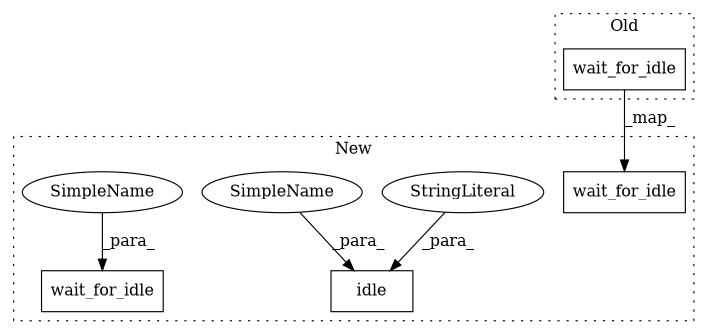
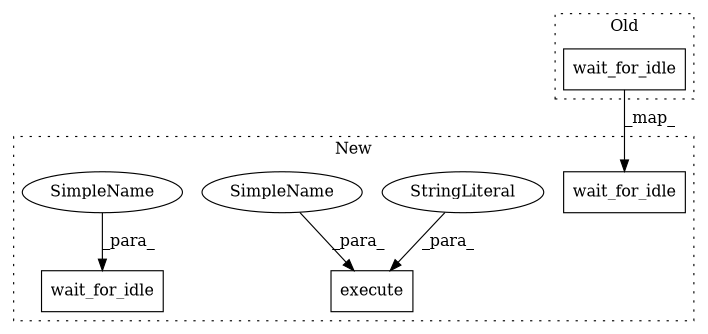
(372, 291) -> (372, 291)
